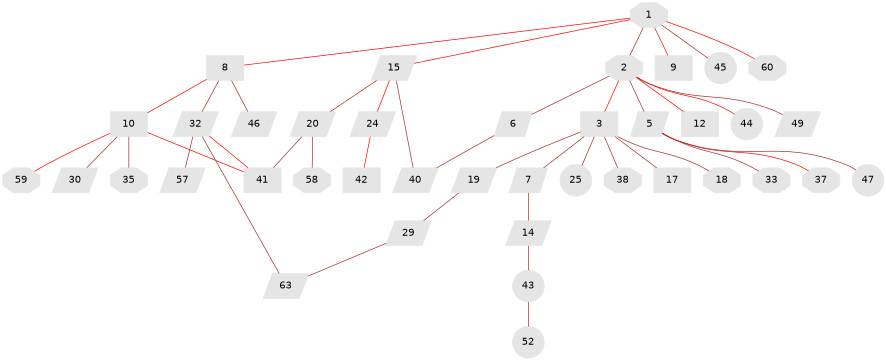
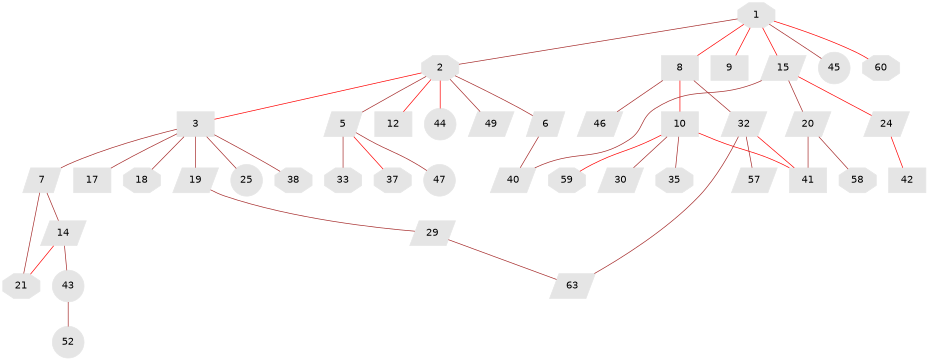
none -> (21, 286)
